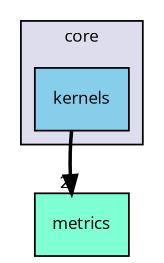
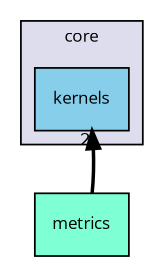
(70, 156) -> (93, 171)
